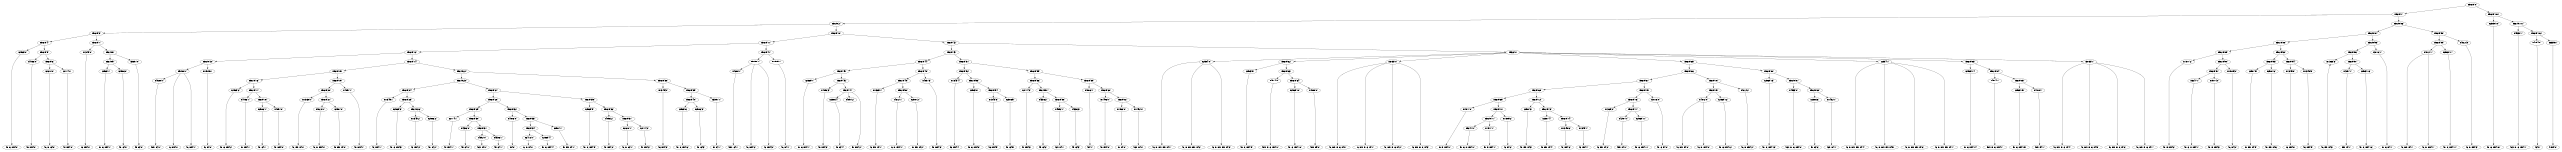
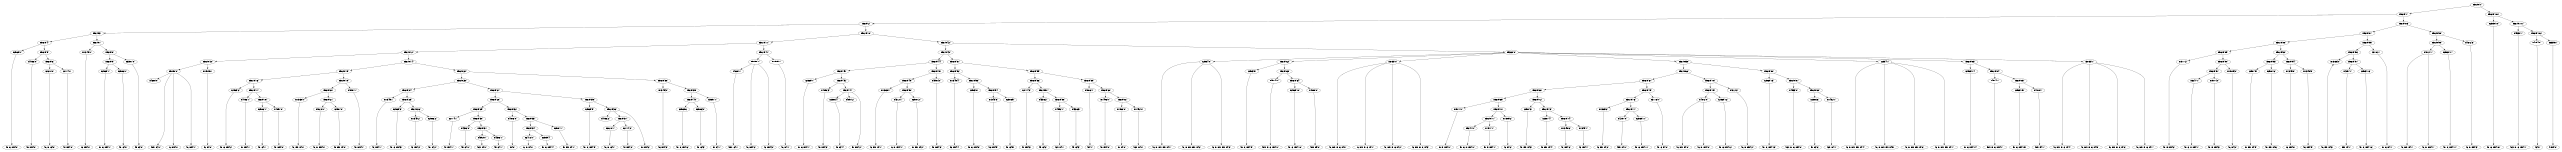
(156, 113) -> (164, 109)
(609, 132) -> (637, 123)
